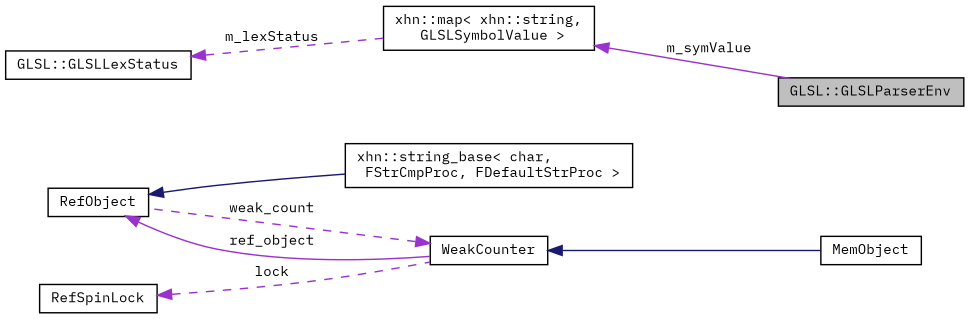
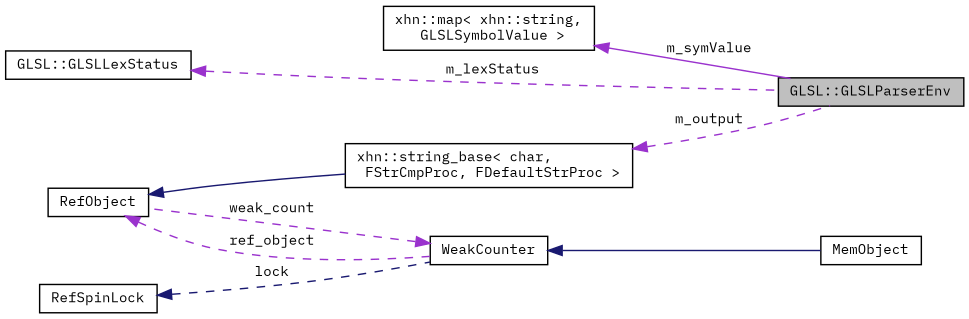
(294, 47) -> (492, 83)
none -> (740, 130)
(281, 257) -> (281, 257)
(302, 282) -> (302, 282)
